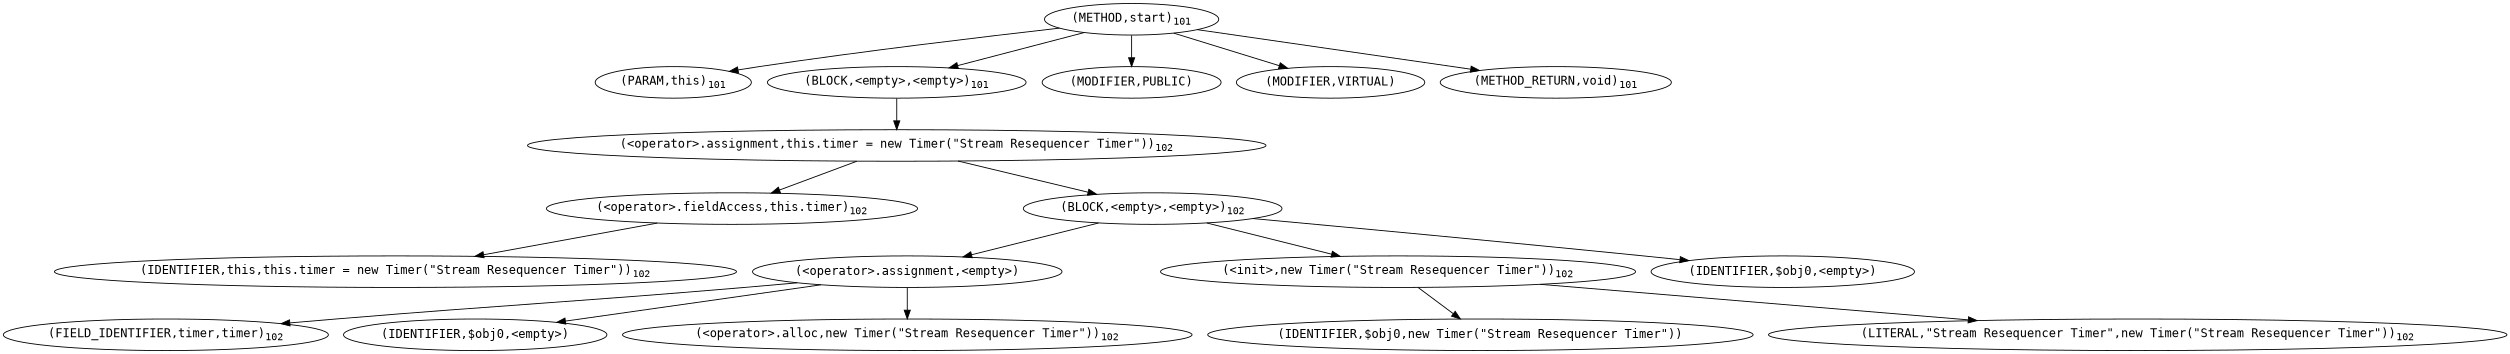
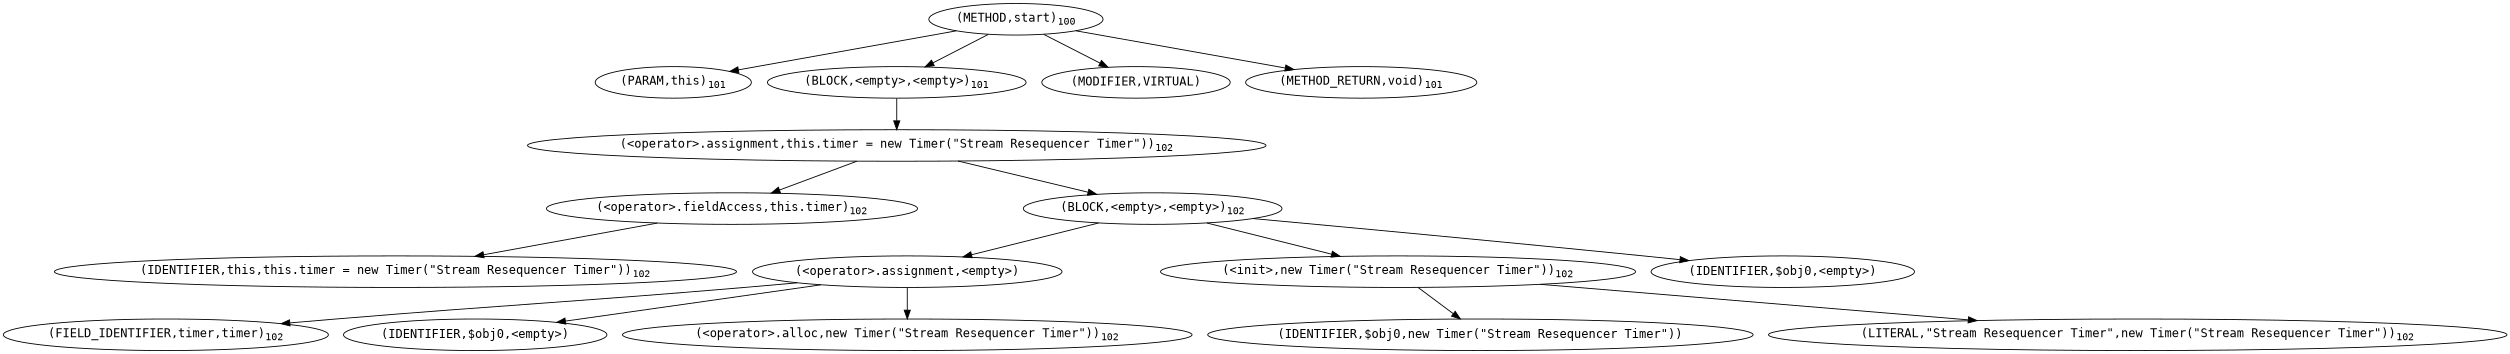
(1182, 18) -> (1067, 18)
(1132, 82) -> none
